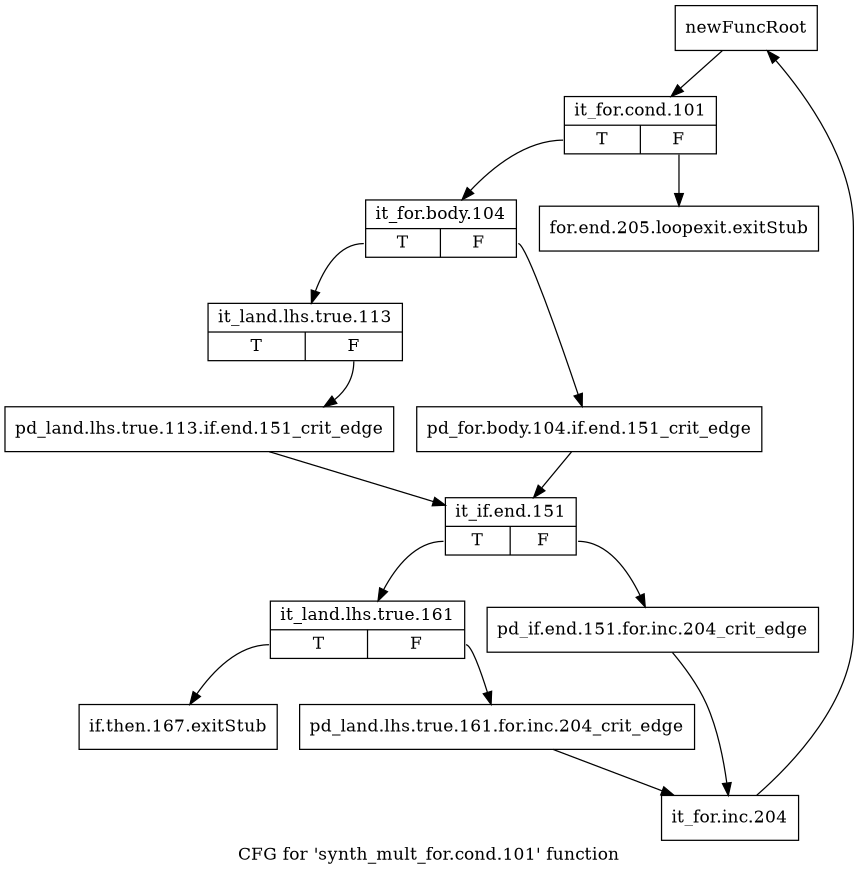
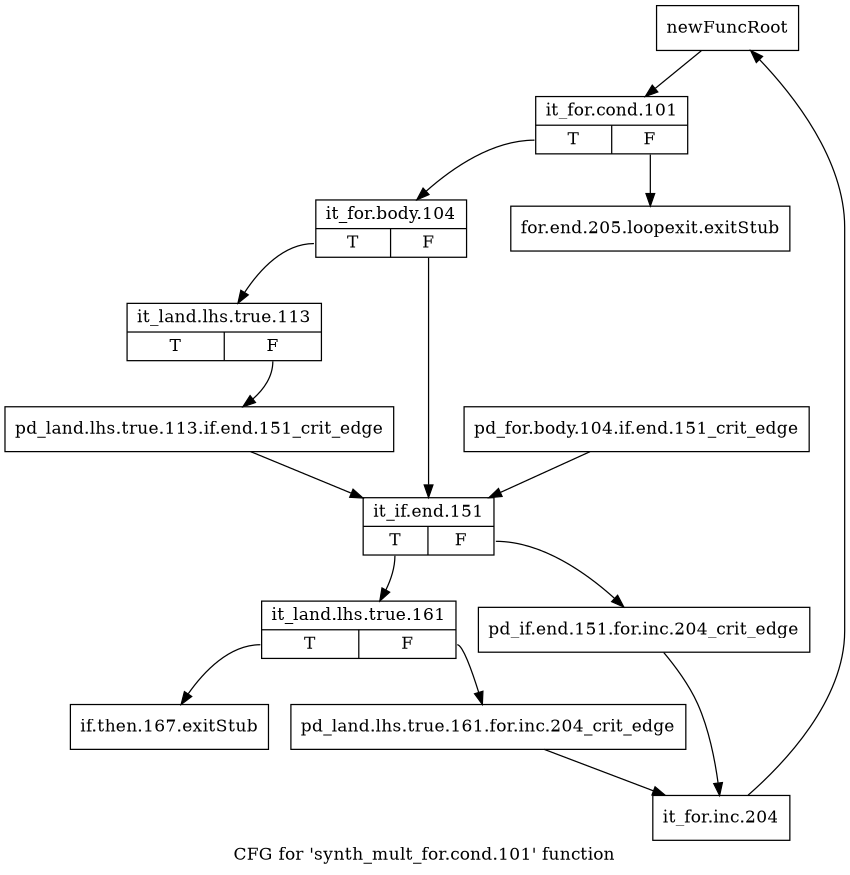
(551, 318) -> (429, 371)
